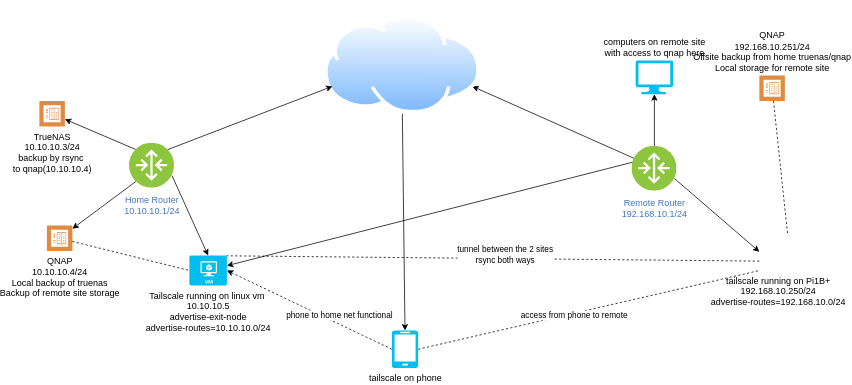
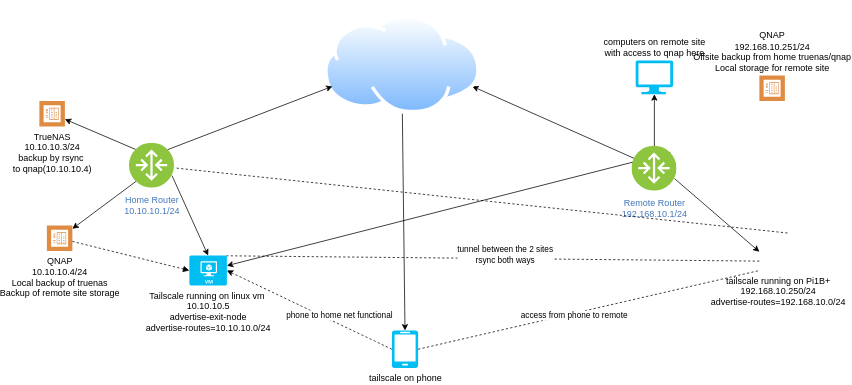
(780, 167) -> (484, 201)
(185, 269) -> (182, 268)
